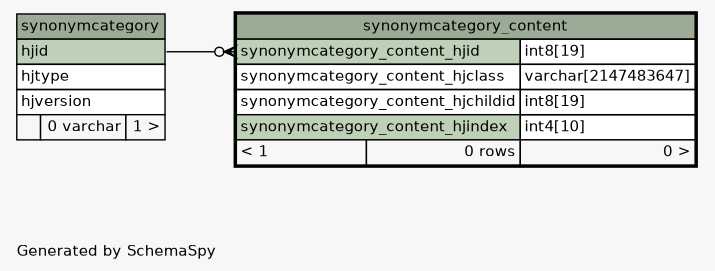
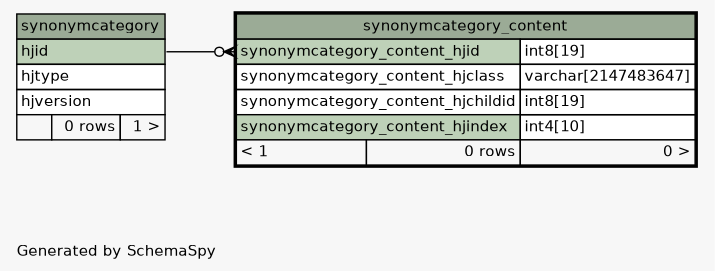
(85, 127) -> (90, 127)
